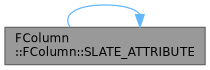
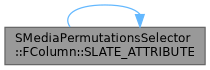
(105, 46) -> (105, 46)
